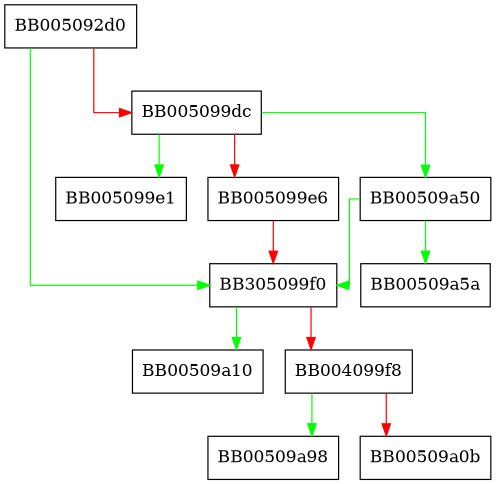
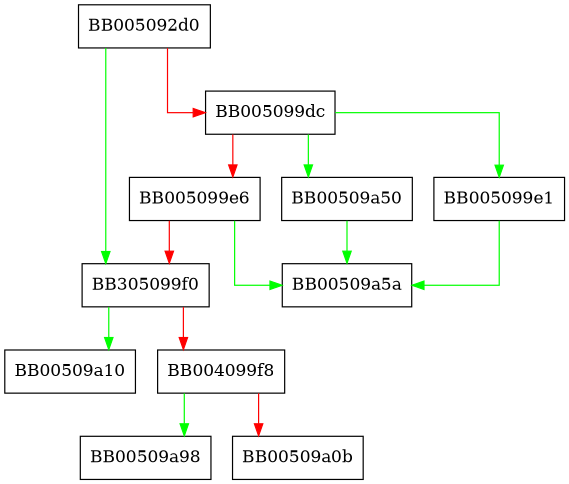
(349, 237) -> none
none -> (235, 271)
none -> (494, 285)
